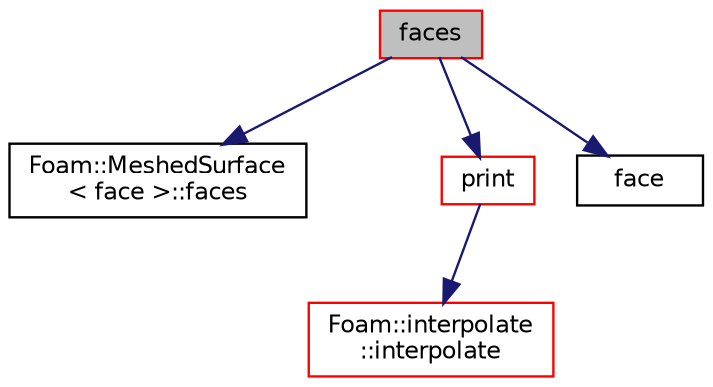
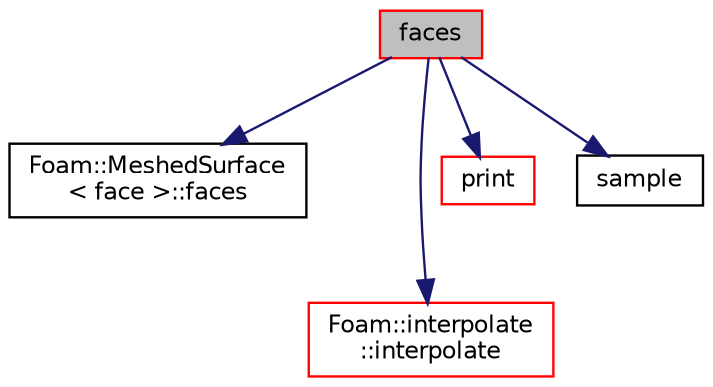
(640, 180) -> (640, 180)
(466, 243) -> (421, 168)
